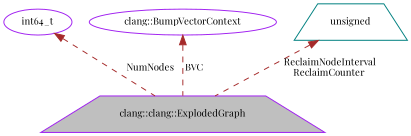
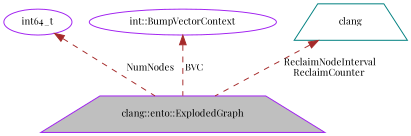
(183, 22) -> (183, 22)
(351, 22) -> (351, 22)
(183, 114) -> (183, 114)
